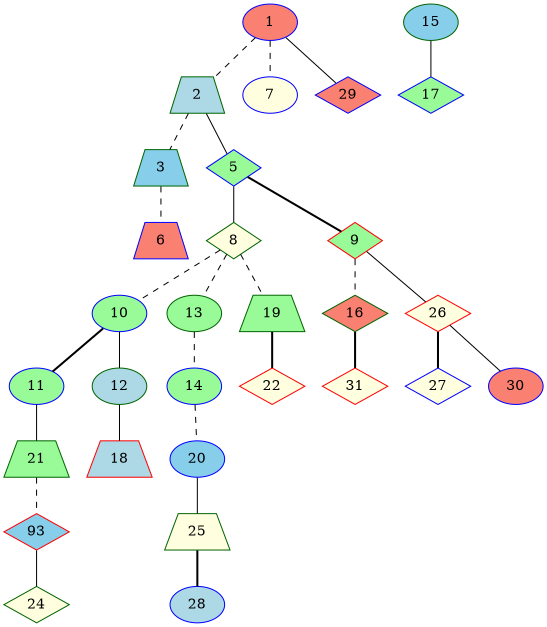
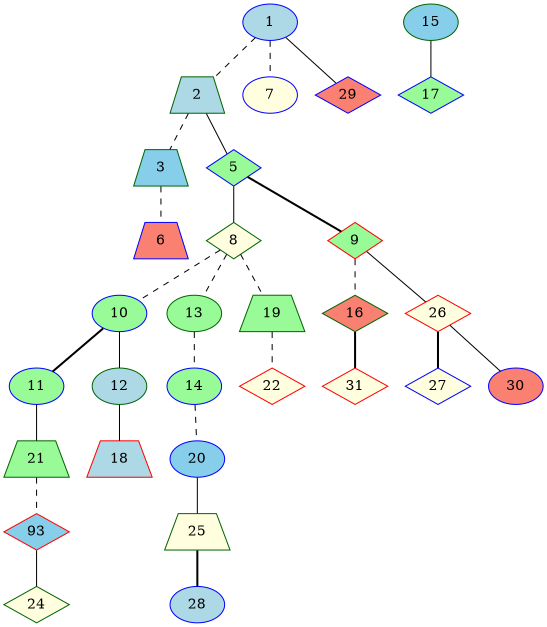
(270, 22) -> (270, 22)
(272, 350) -> (272, 350)
